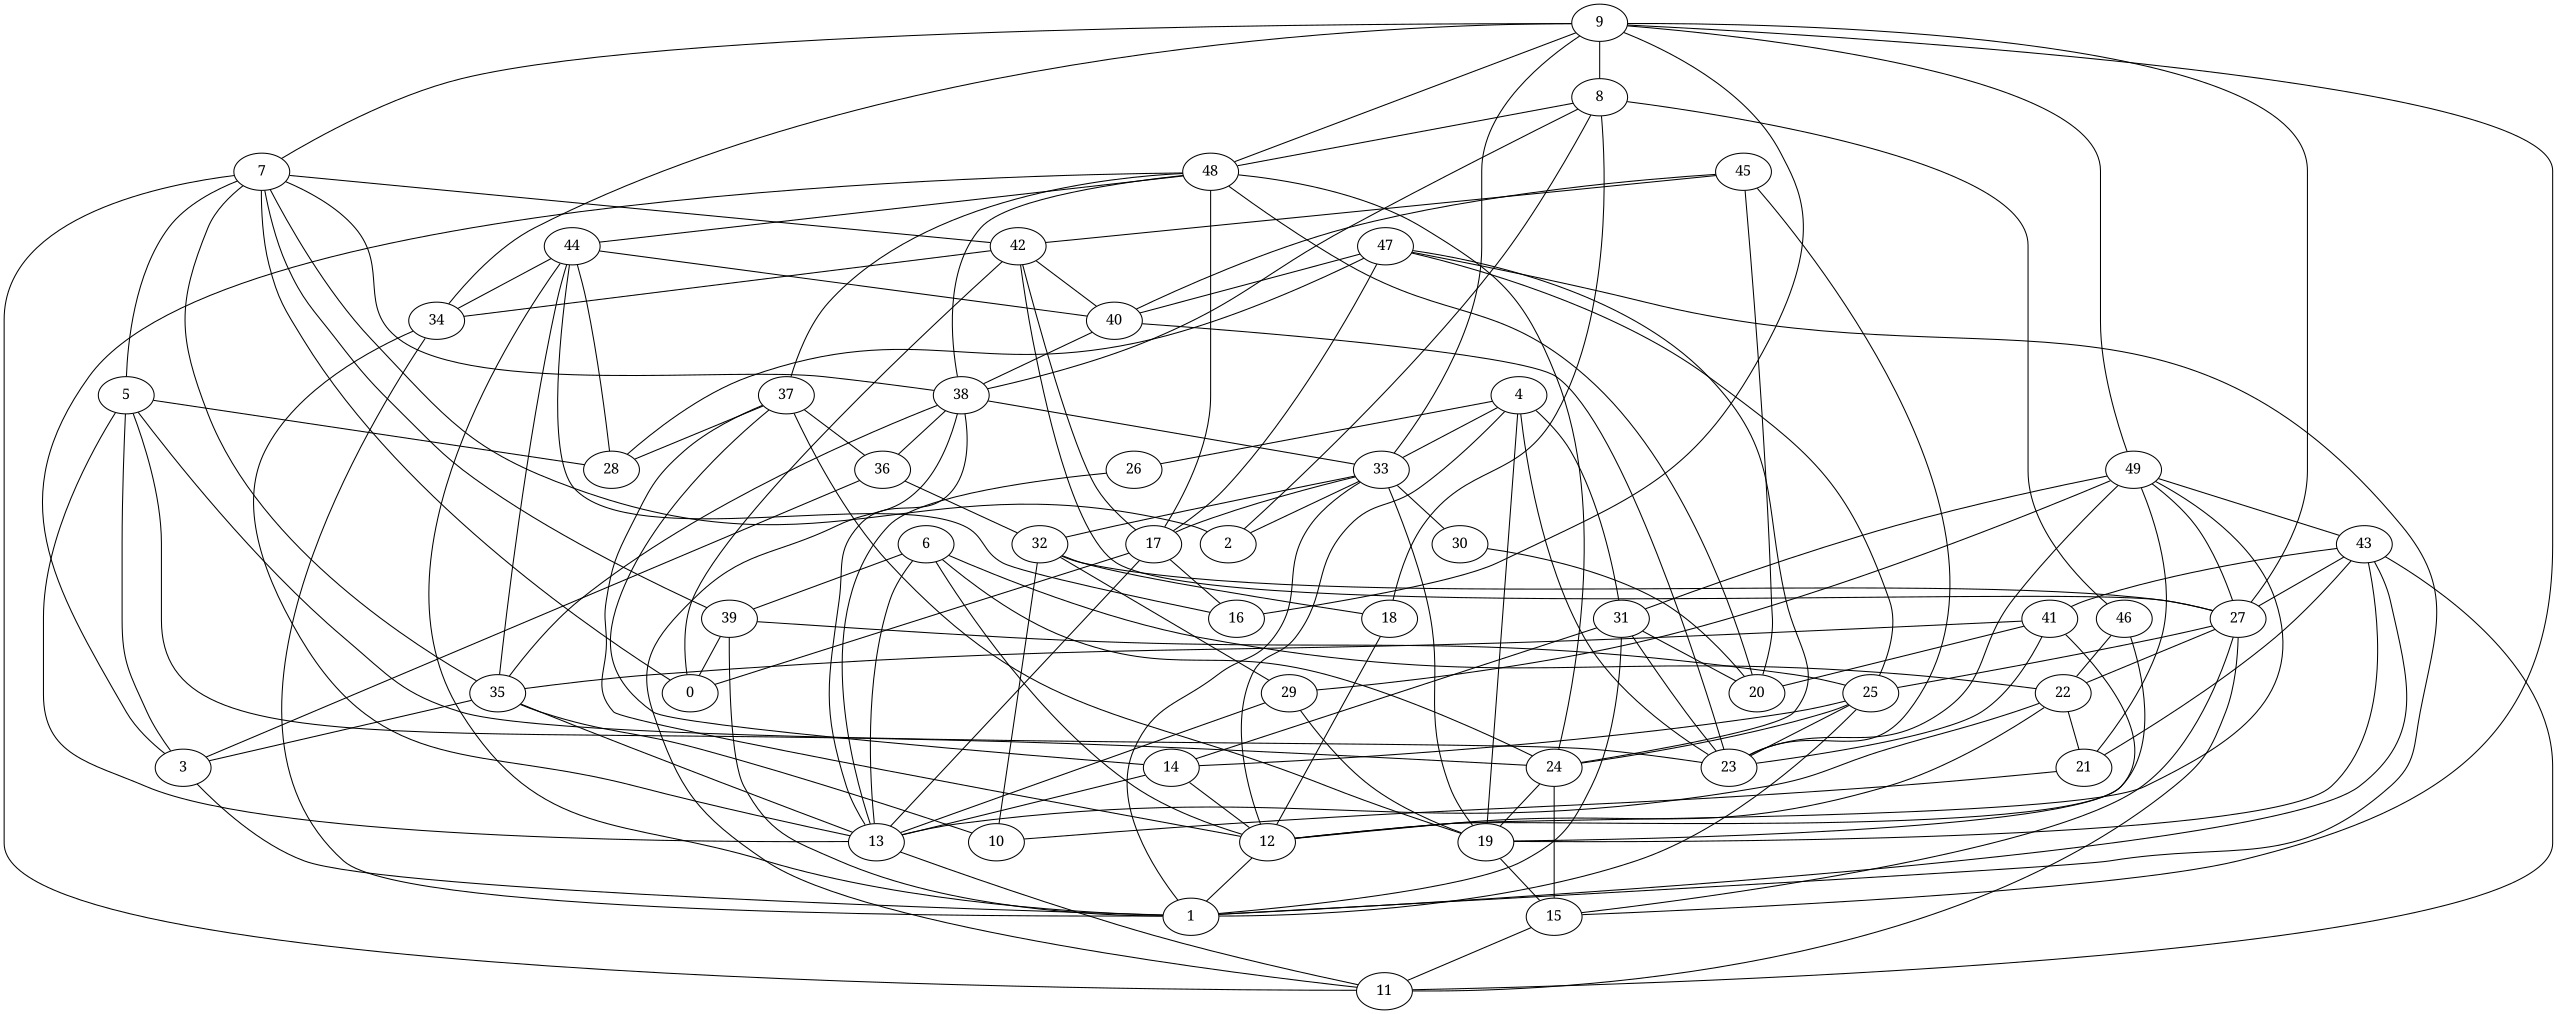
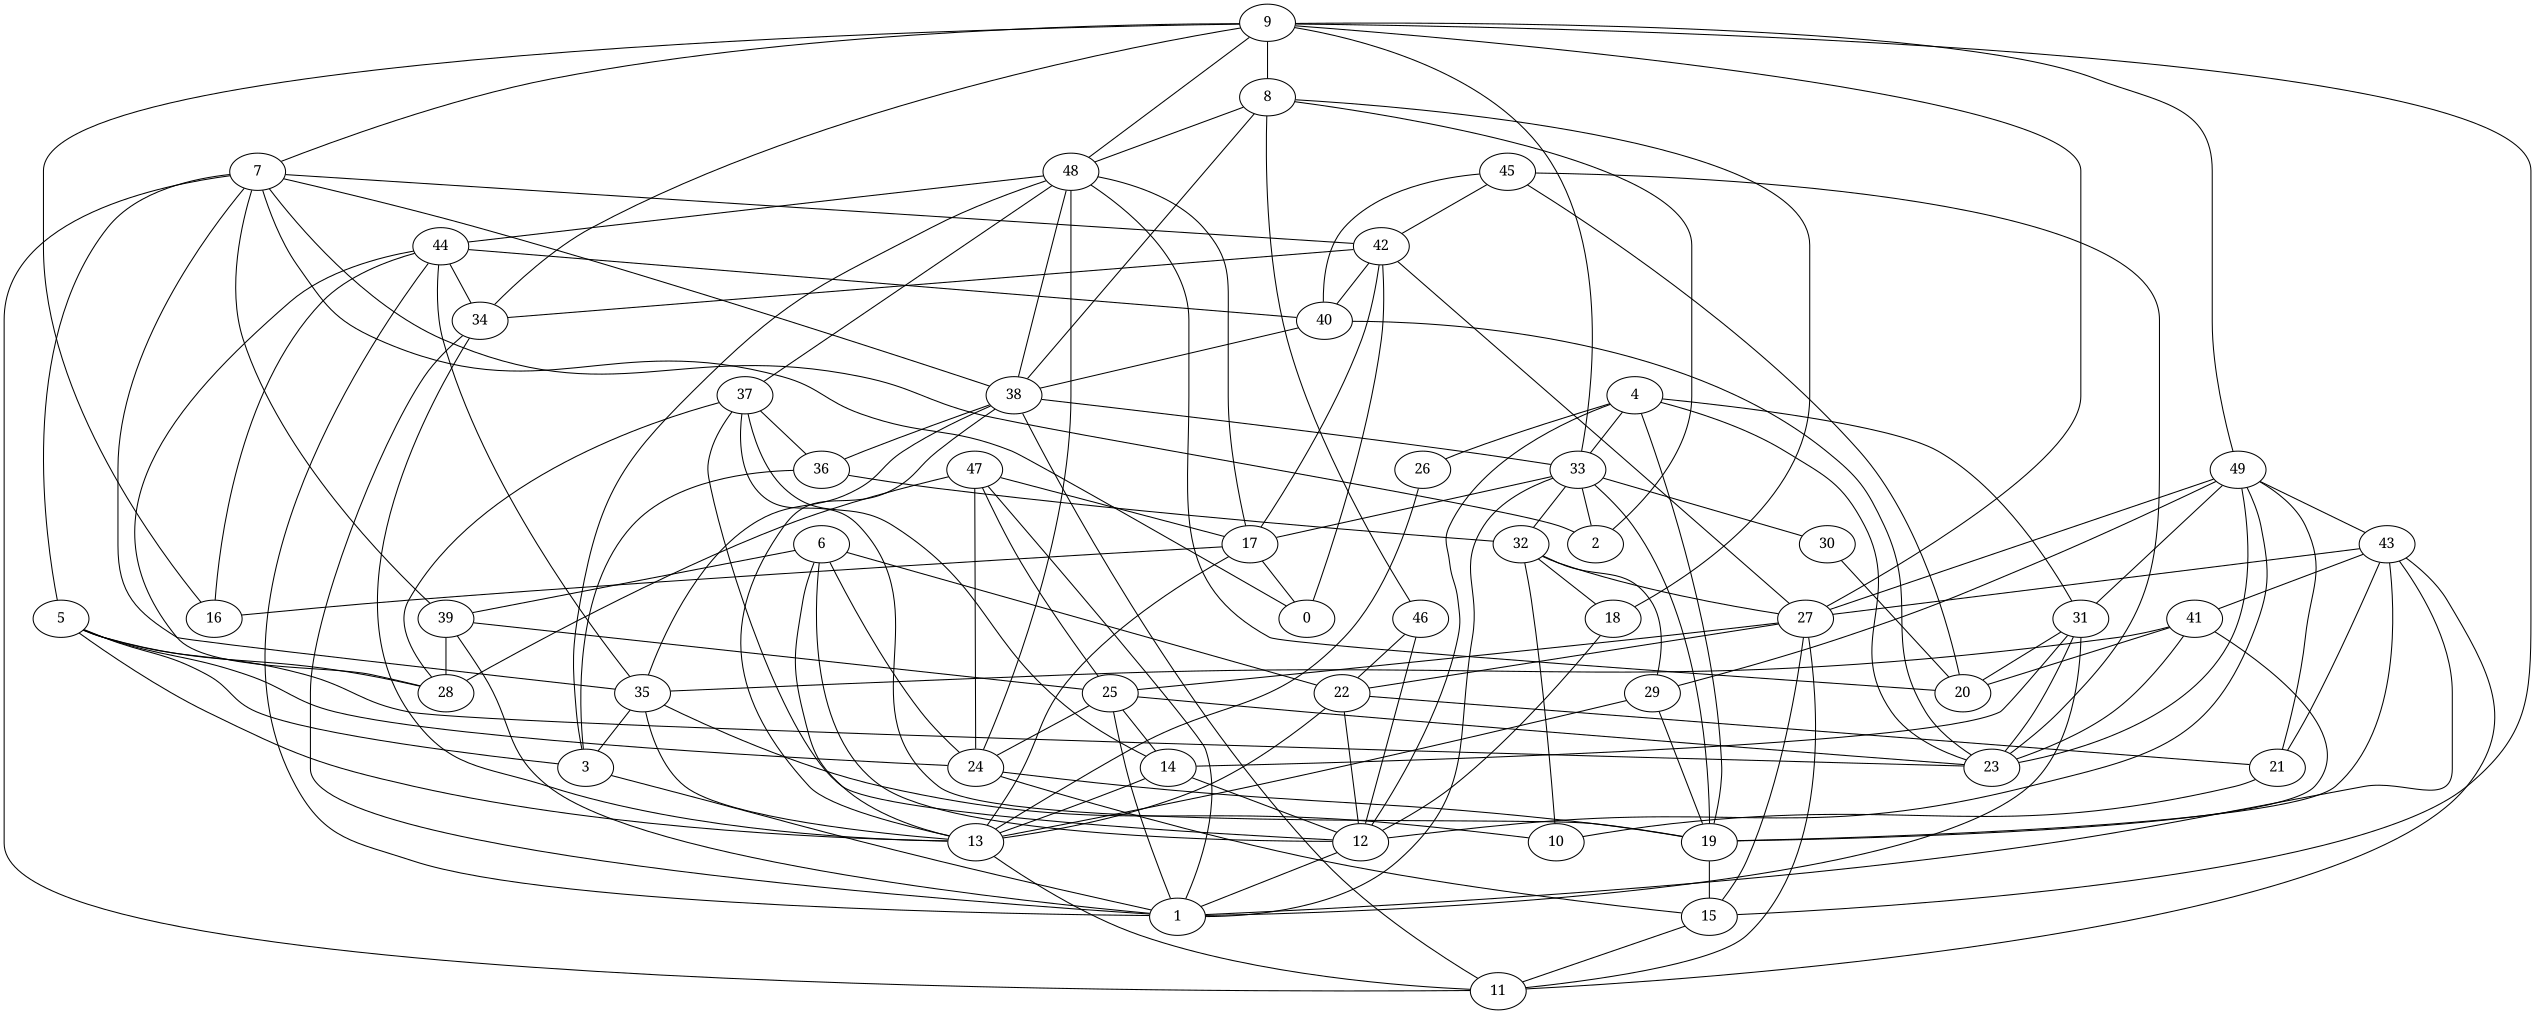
(1239, 286) -> none
(710, 656) -> (446, 656)
